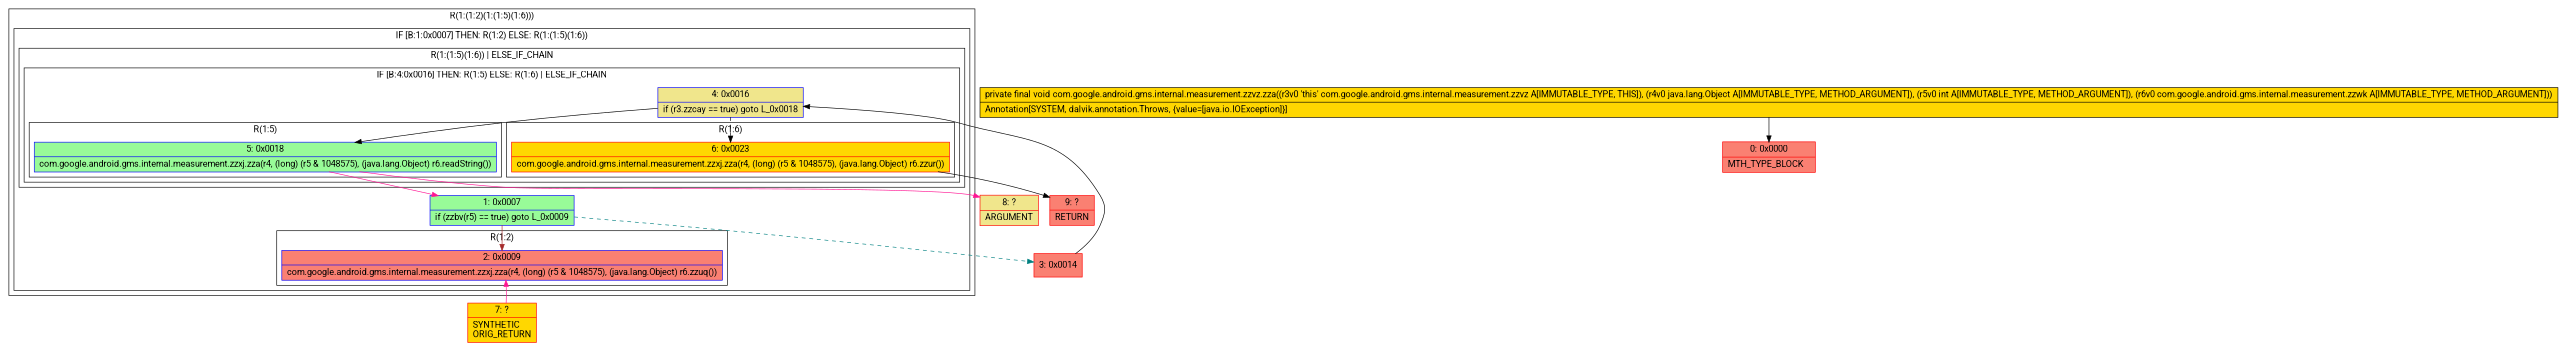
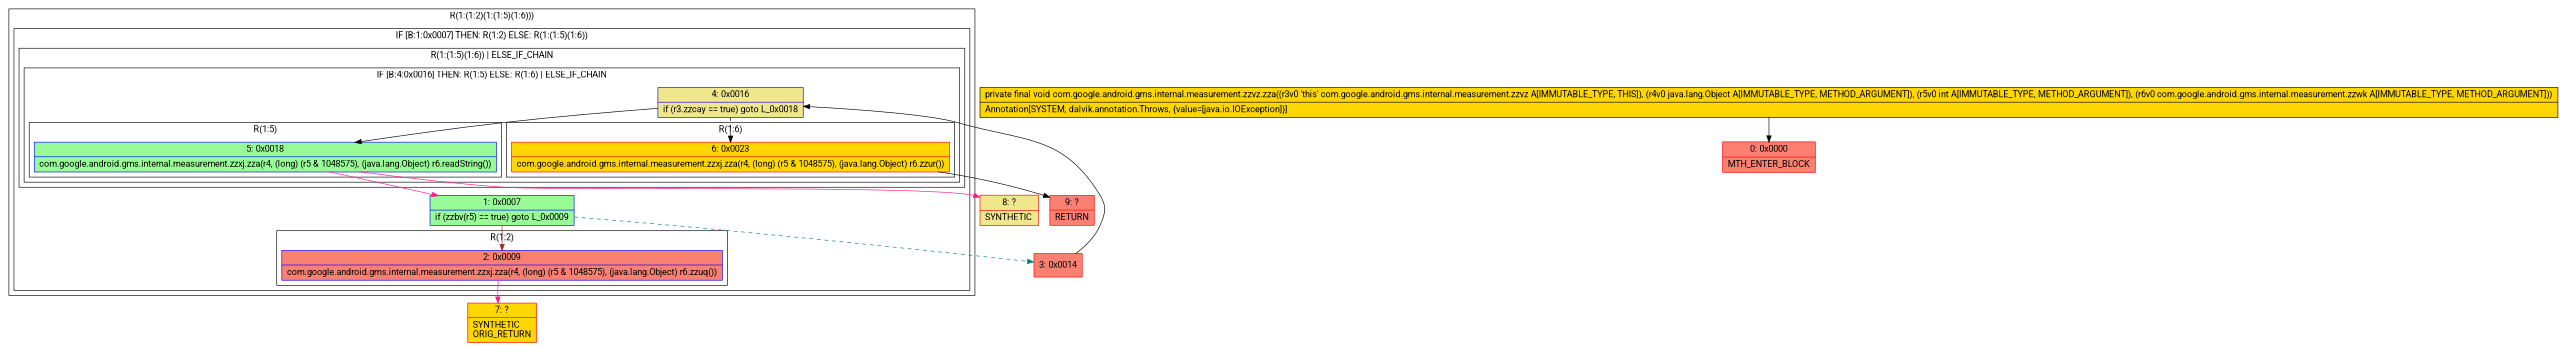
(1766, 164) -> (1769, 164)
(1009, 218) -> (1009, 218)
(506, 295) -> (498, 289)
